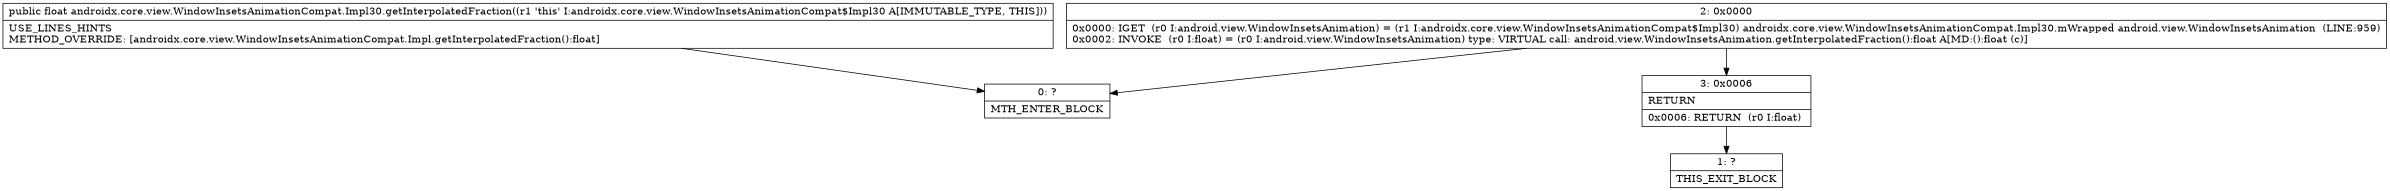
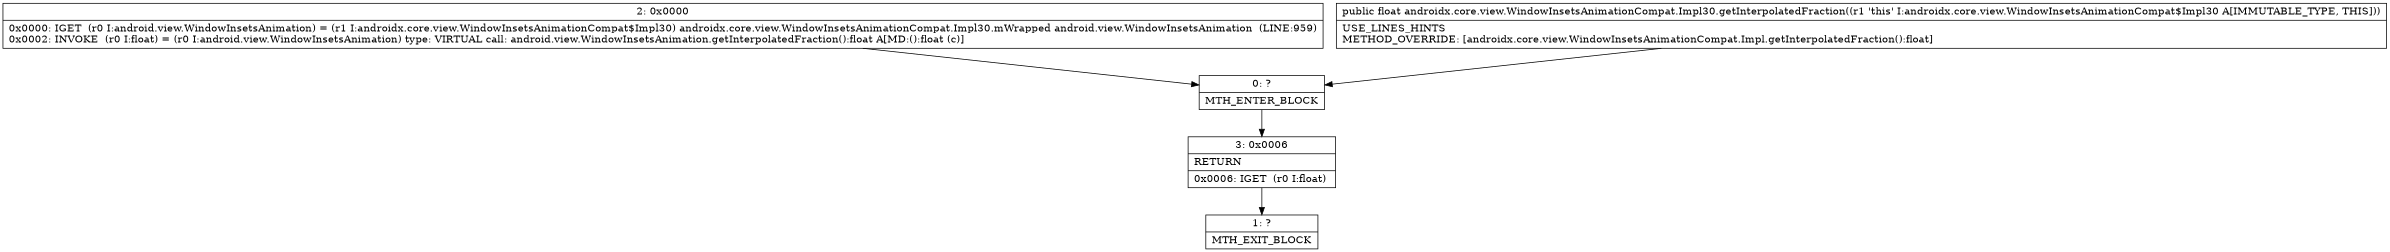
(1726, 58) -> (1262, 119)
(1726, 118) -> (1262, 179)
(1726, 179) -> (1262, 240)
